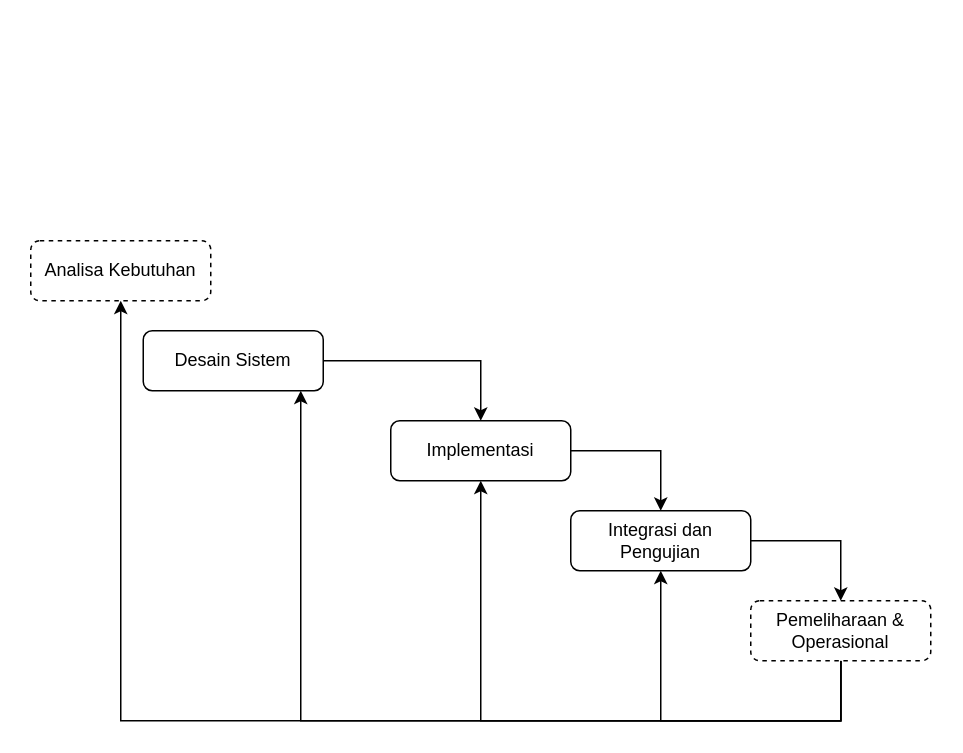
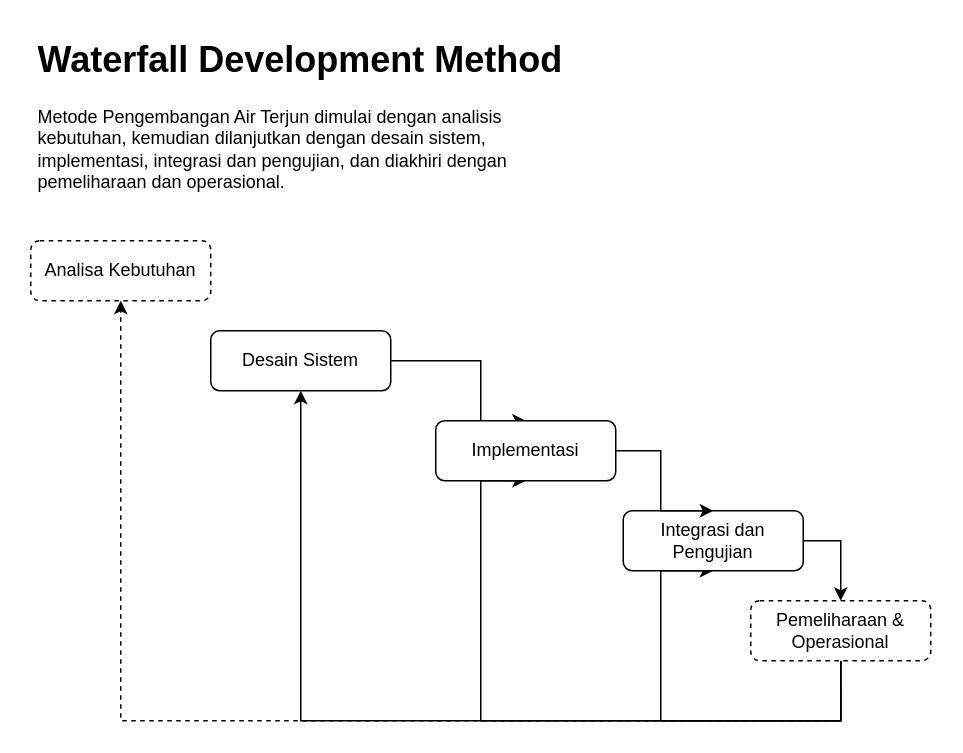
none -> (301, 121)
(233, 361) -> (301, 361)
(481, 451) -> (526, 451)
(661, 541) -> (713, 541)
(121, 606) -> (121, 606)
